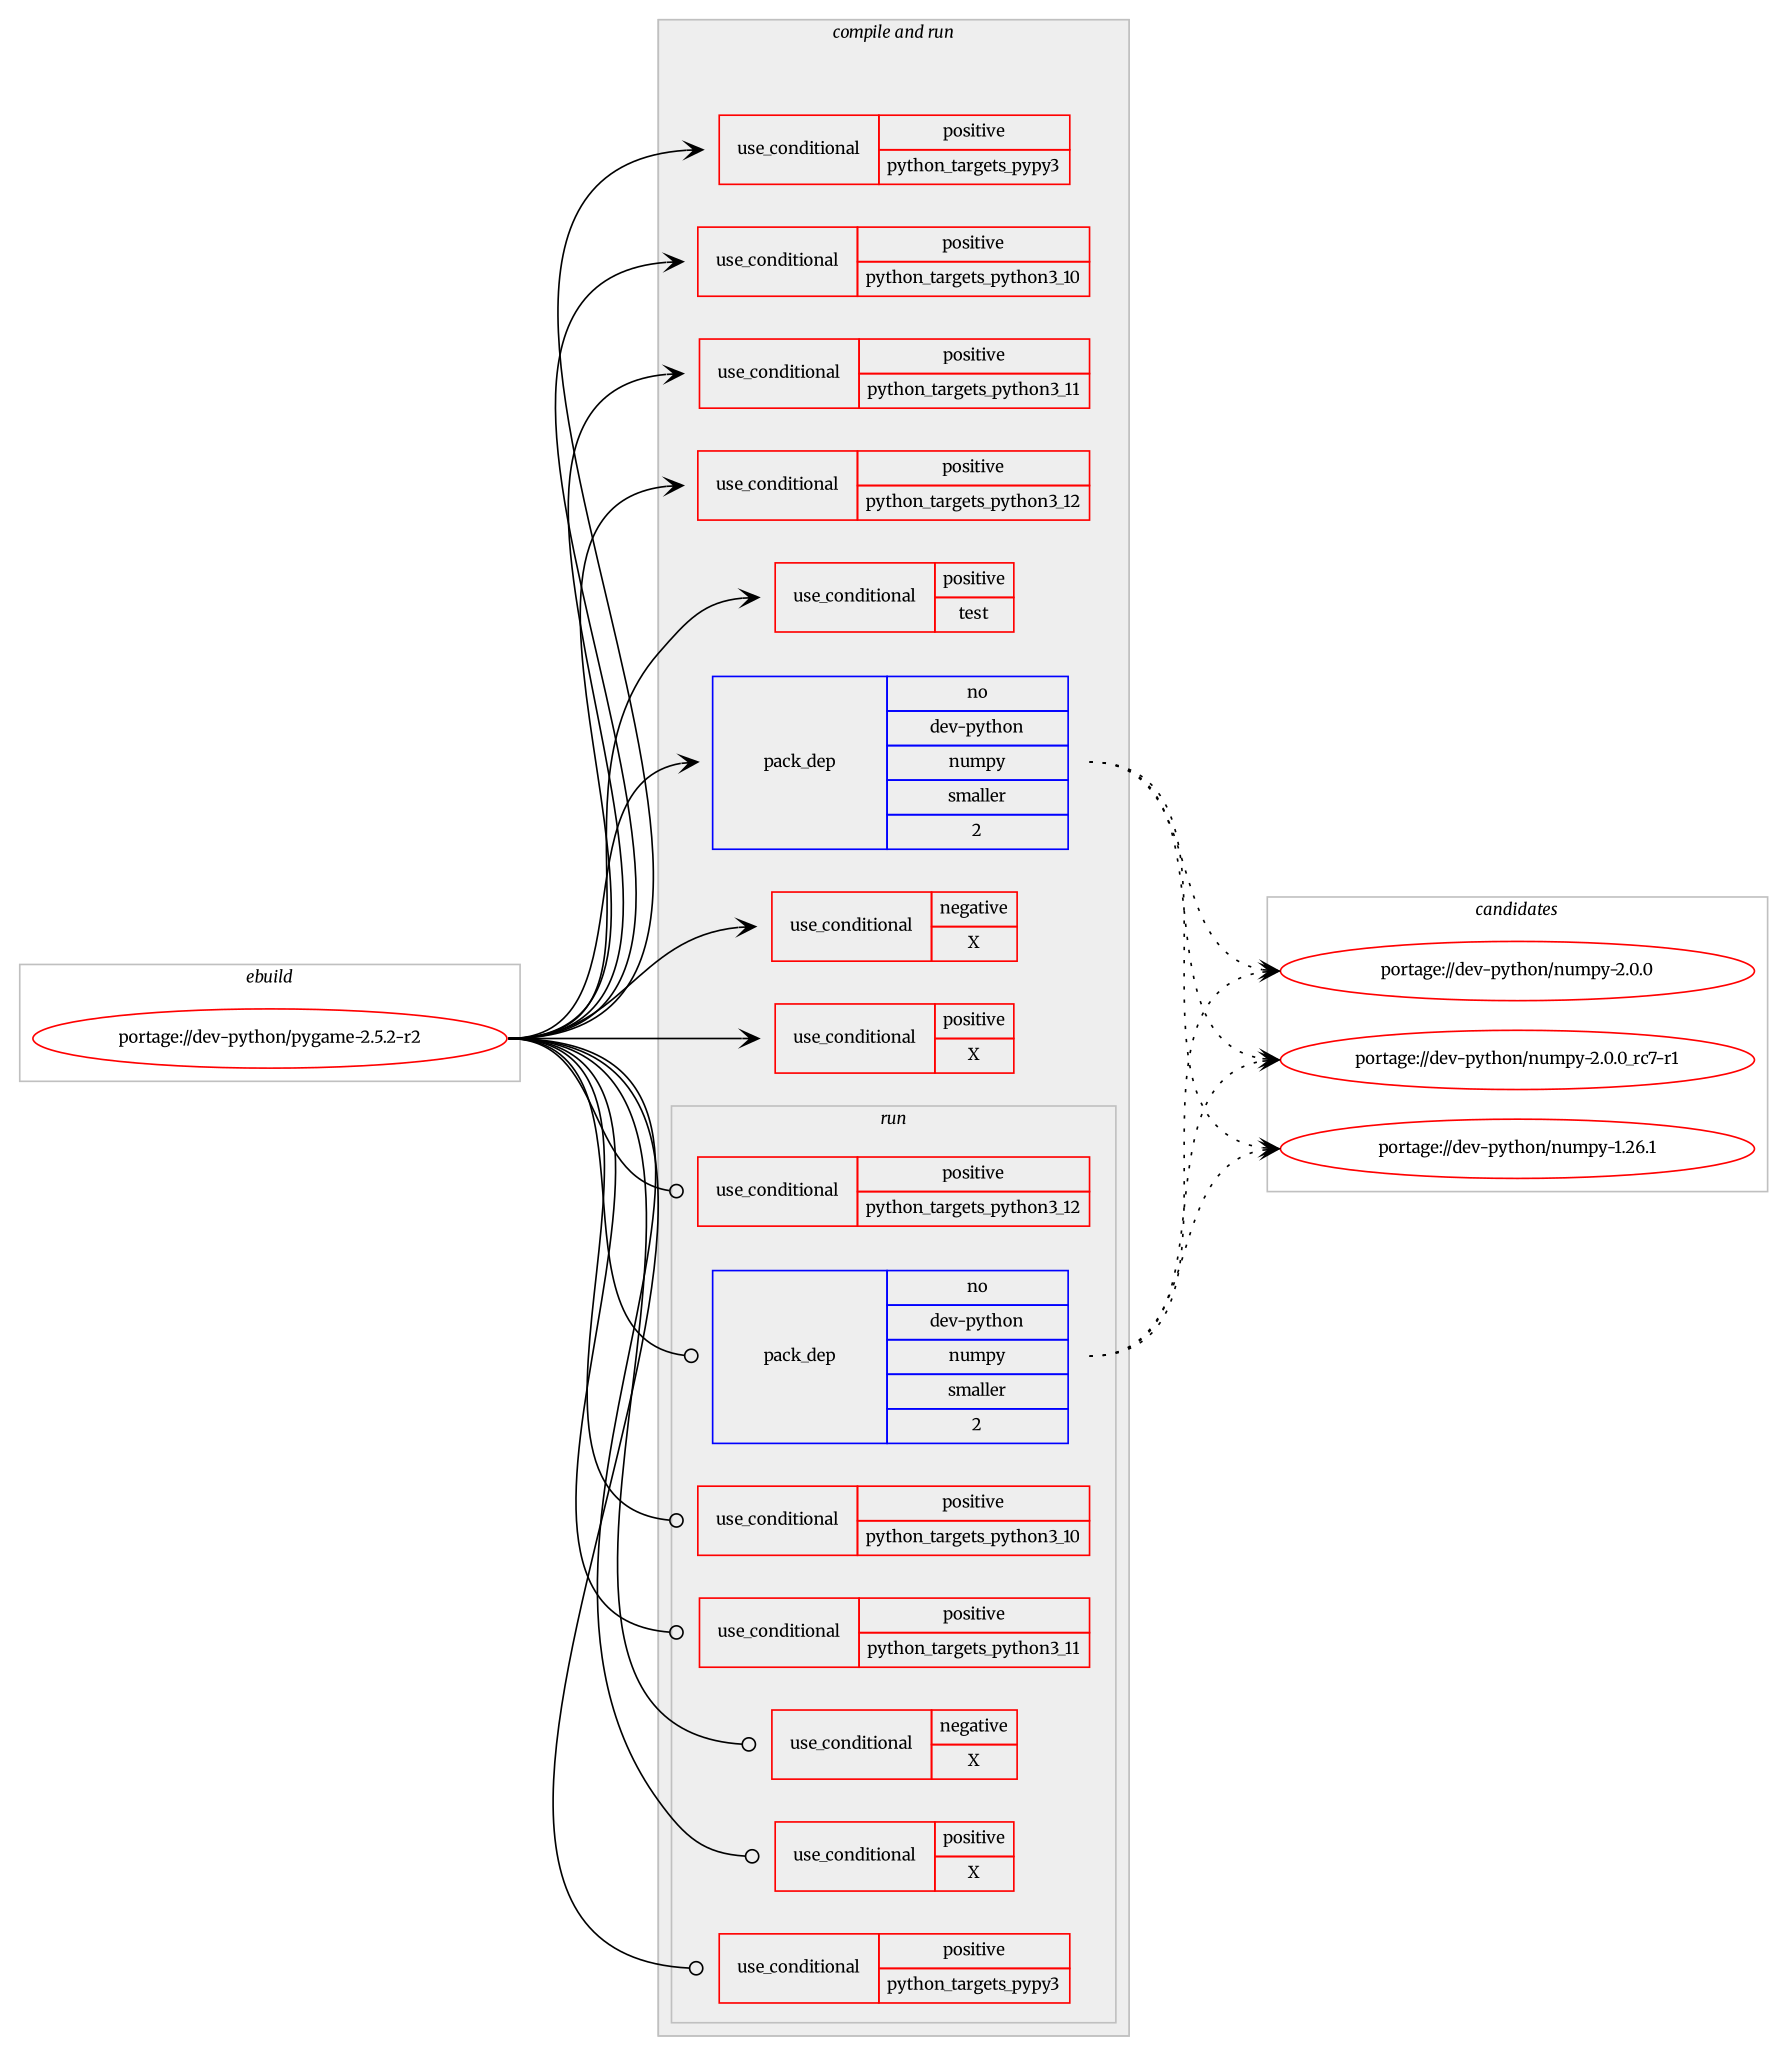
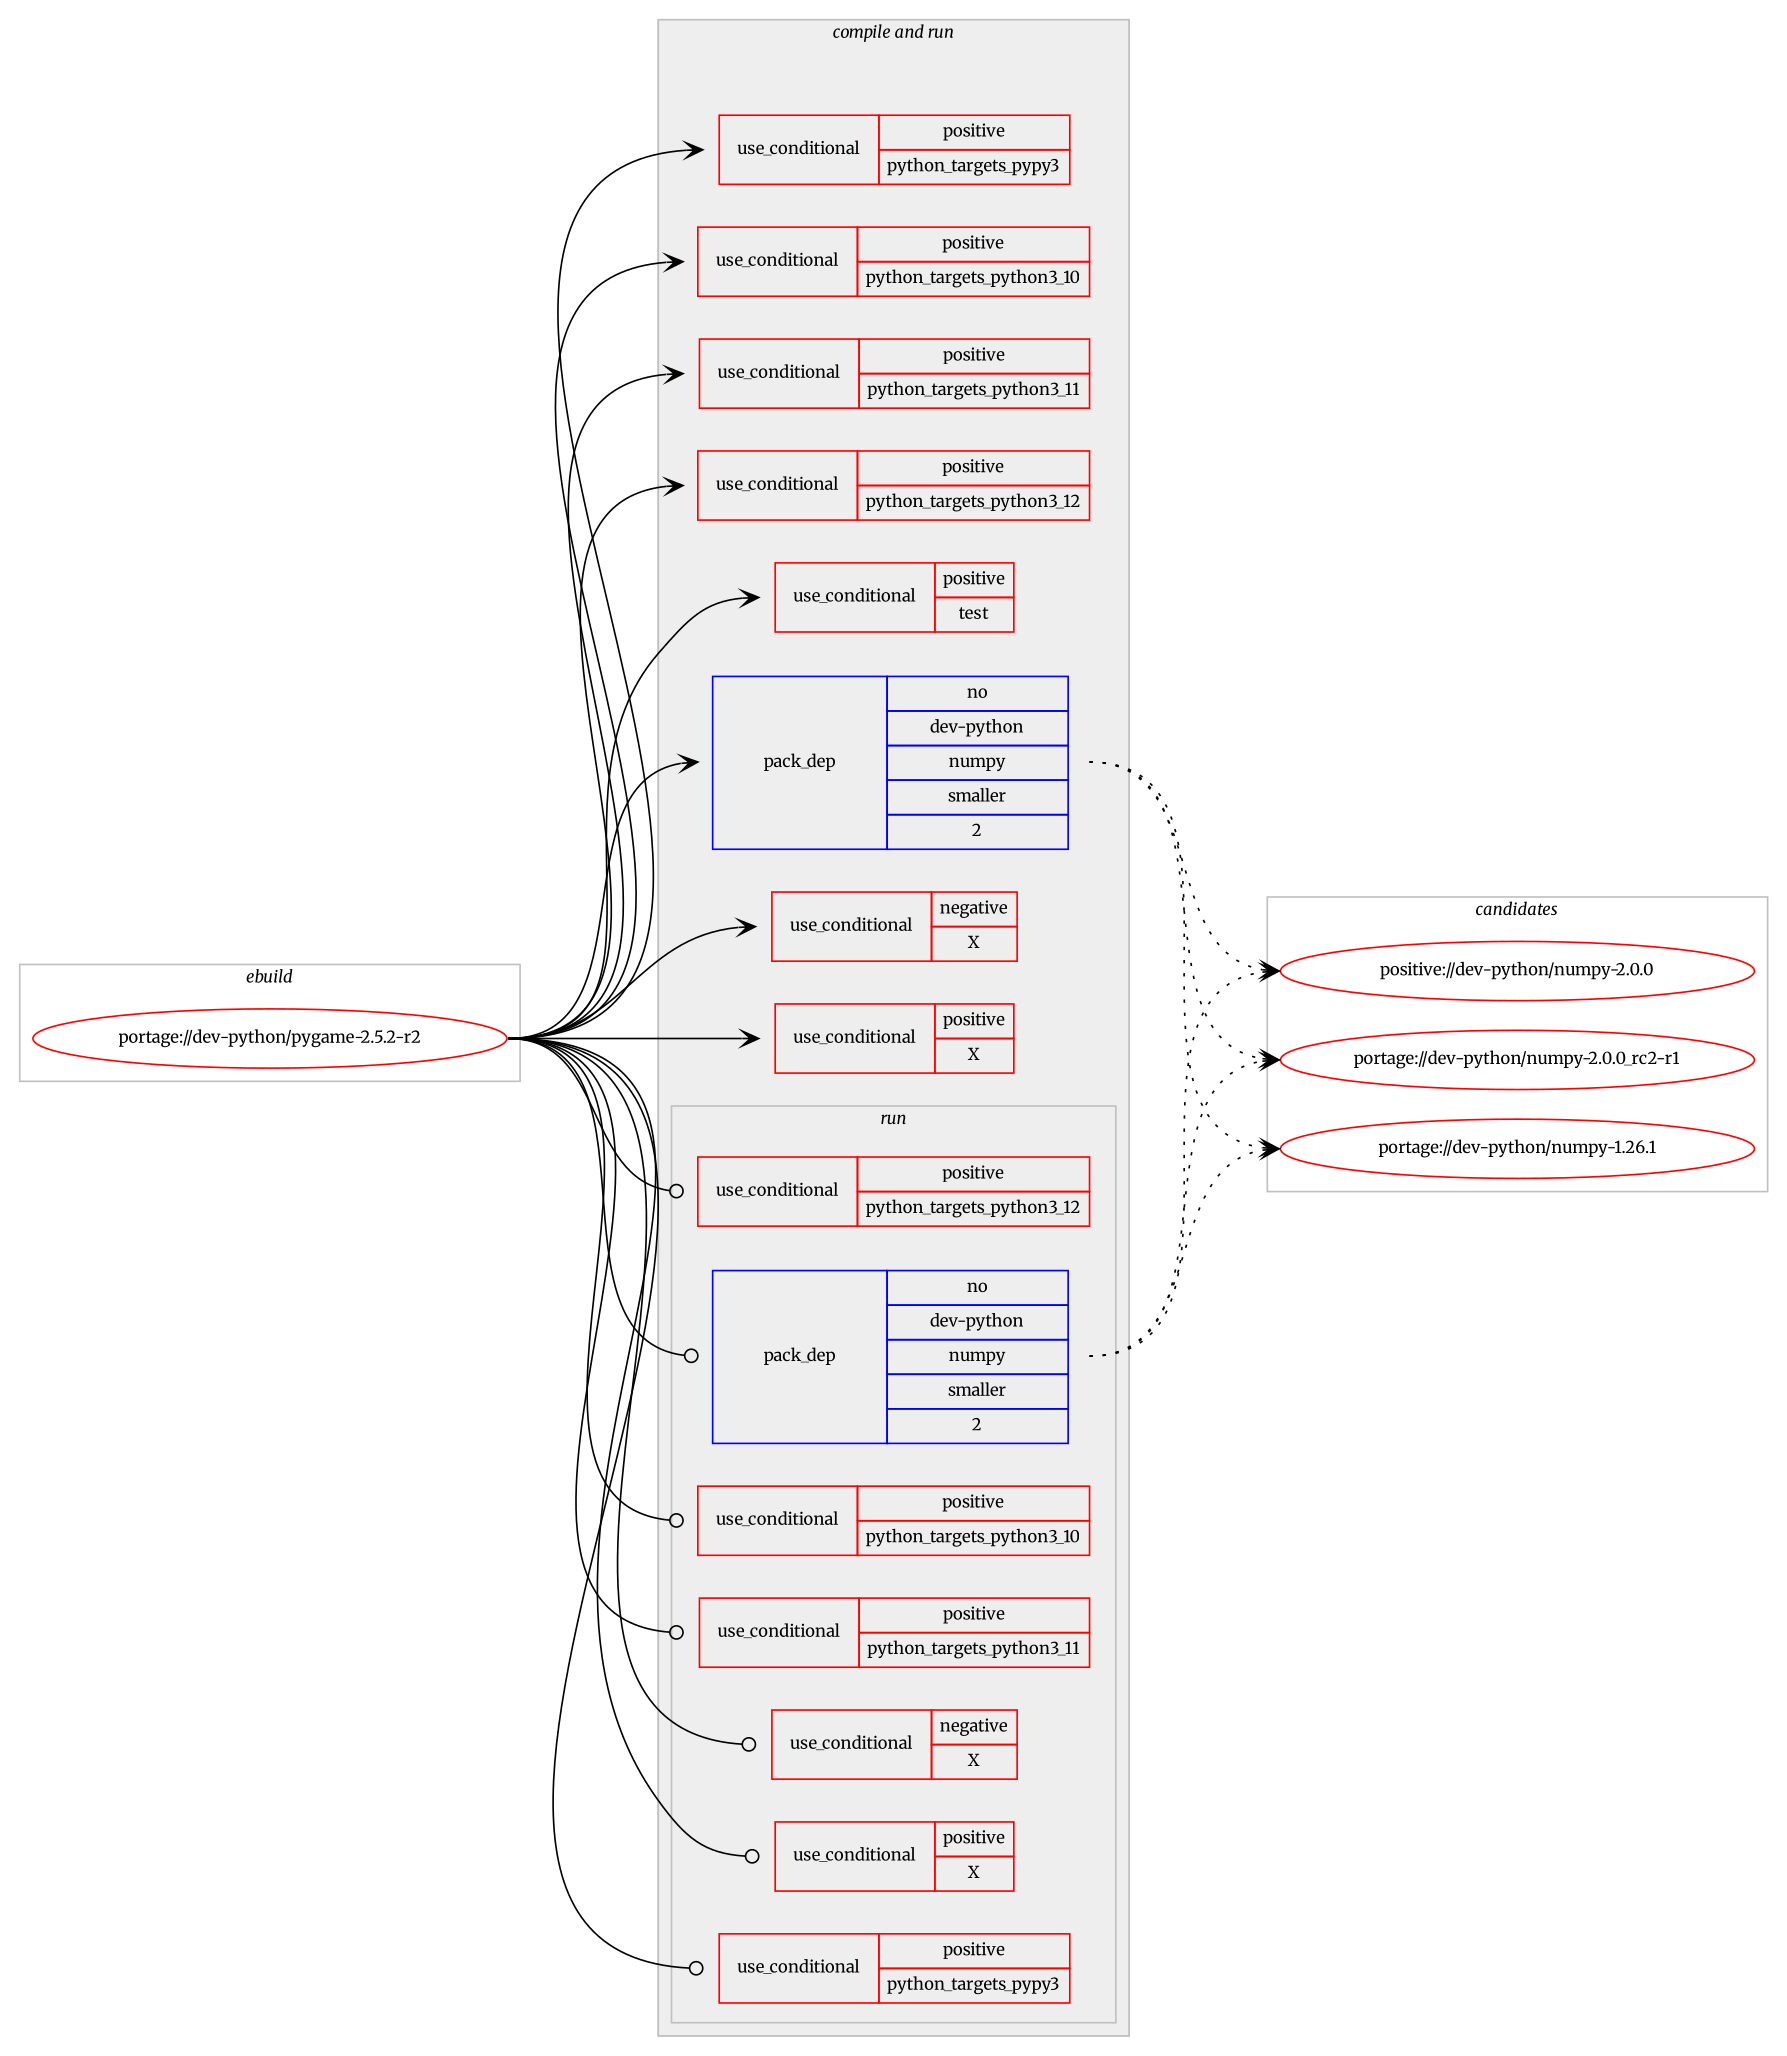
(1517, 971) -> (1517, 971)
(1517, 1060) -> (1517, 1060)
